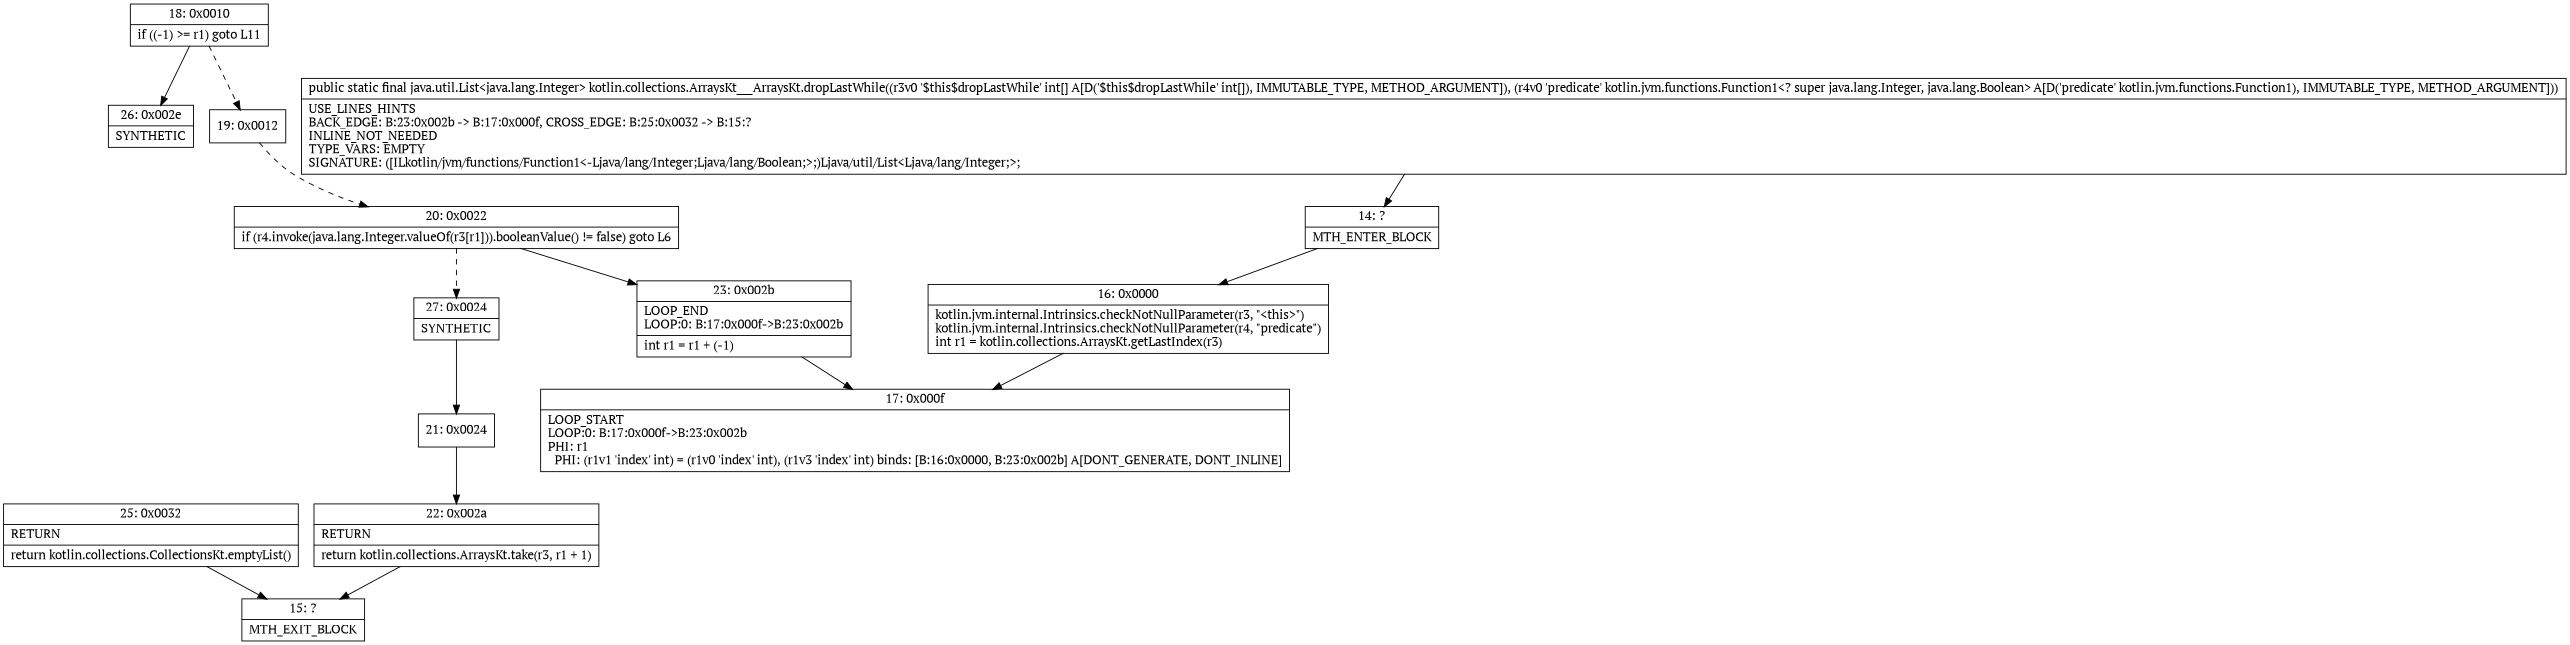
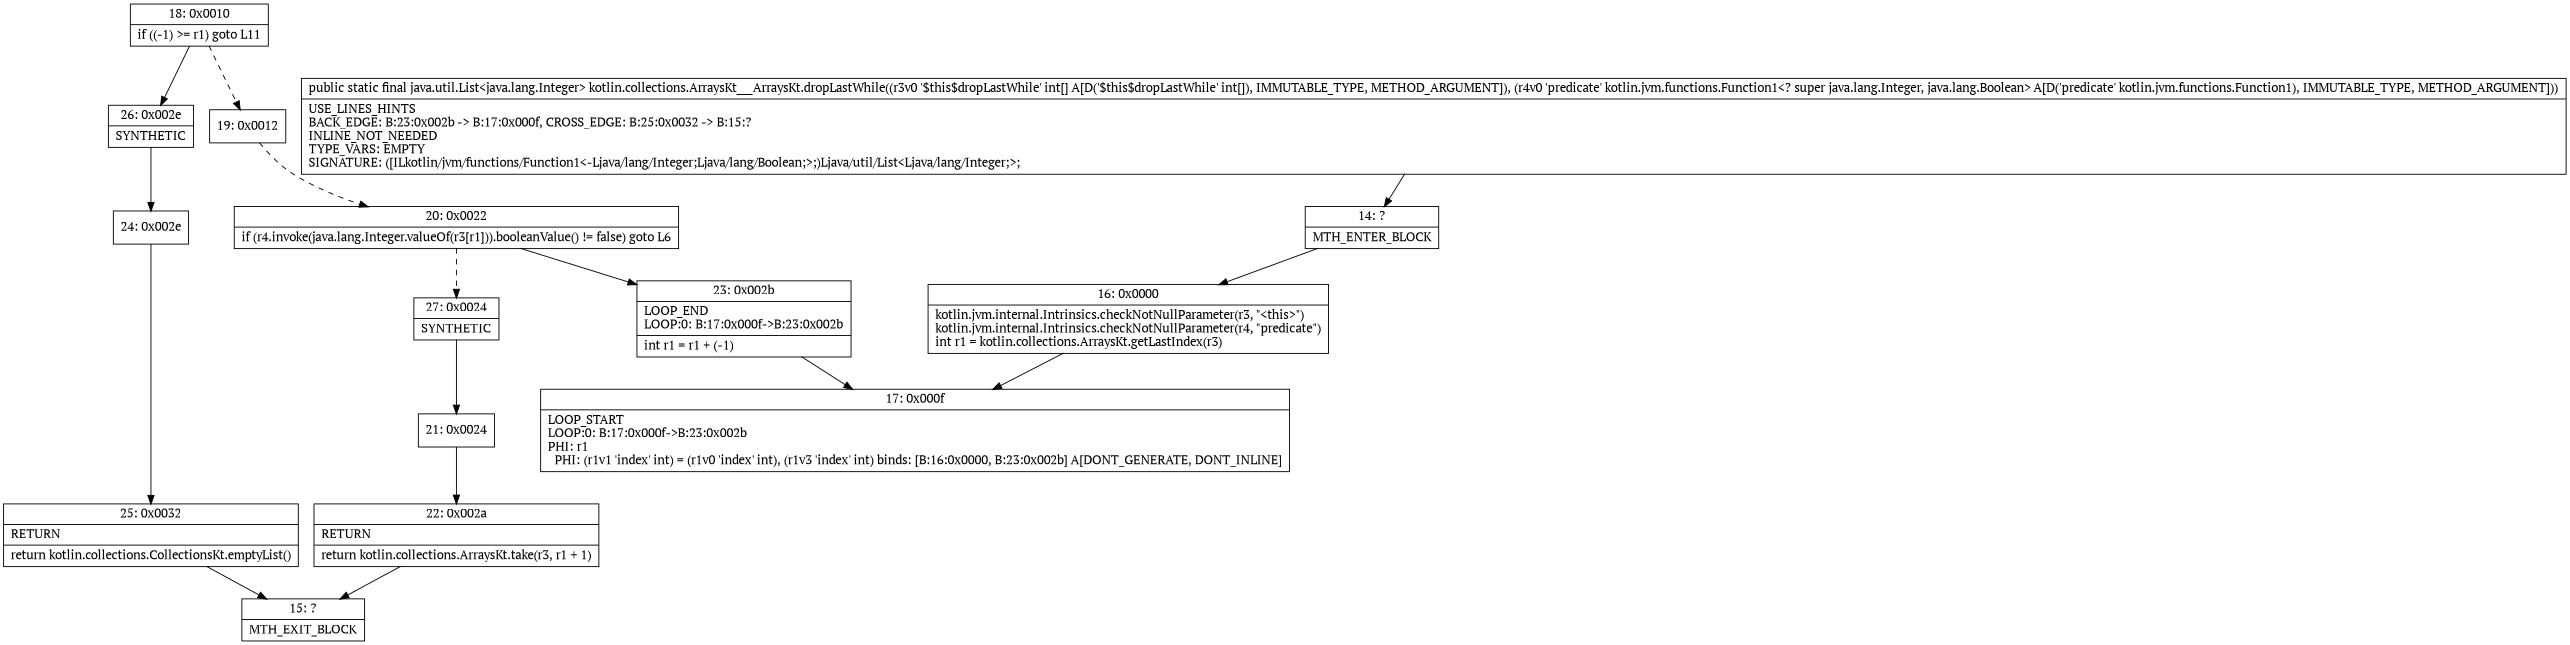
none -> (151, 228)
